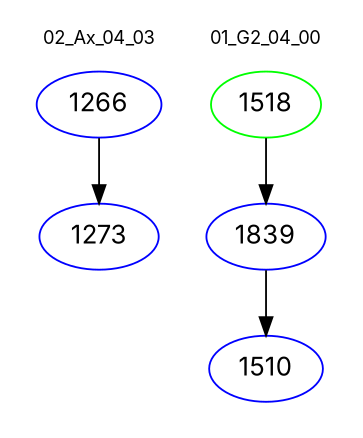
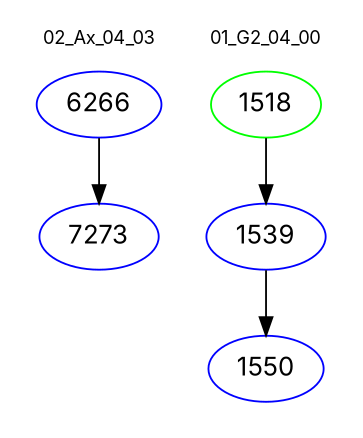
(99, 105) -> (99, 105)
(99, 237) -> (99, 237)
(266, 237) -> (266, 237)
(266, 369) -> (266, 369)
